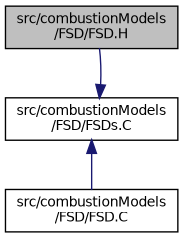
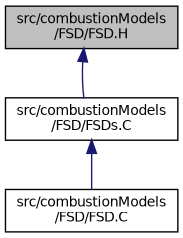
(101, 66) -> (83, 80)
